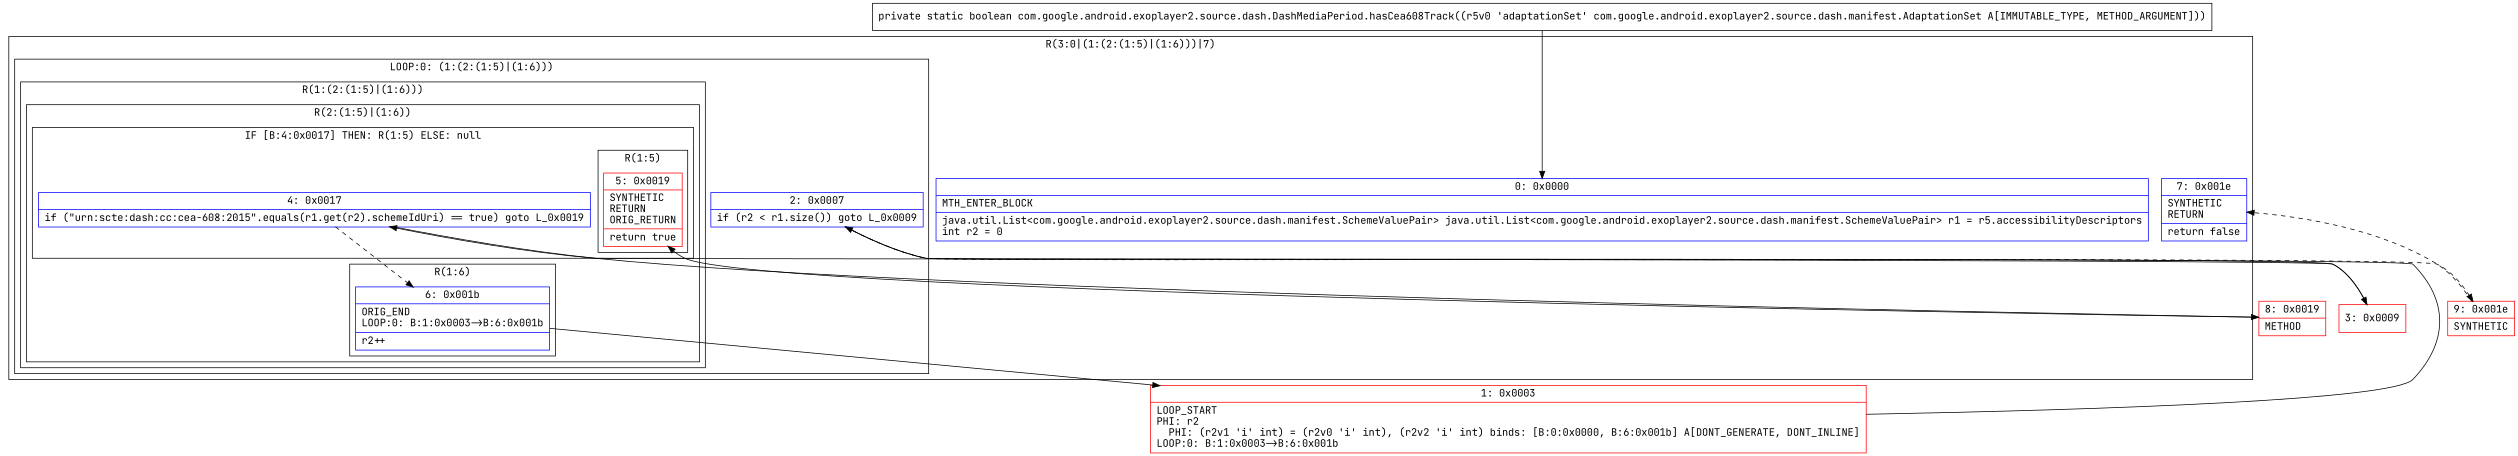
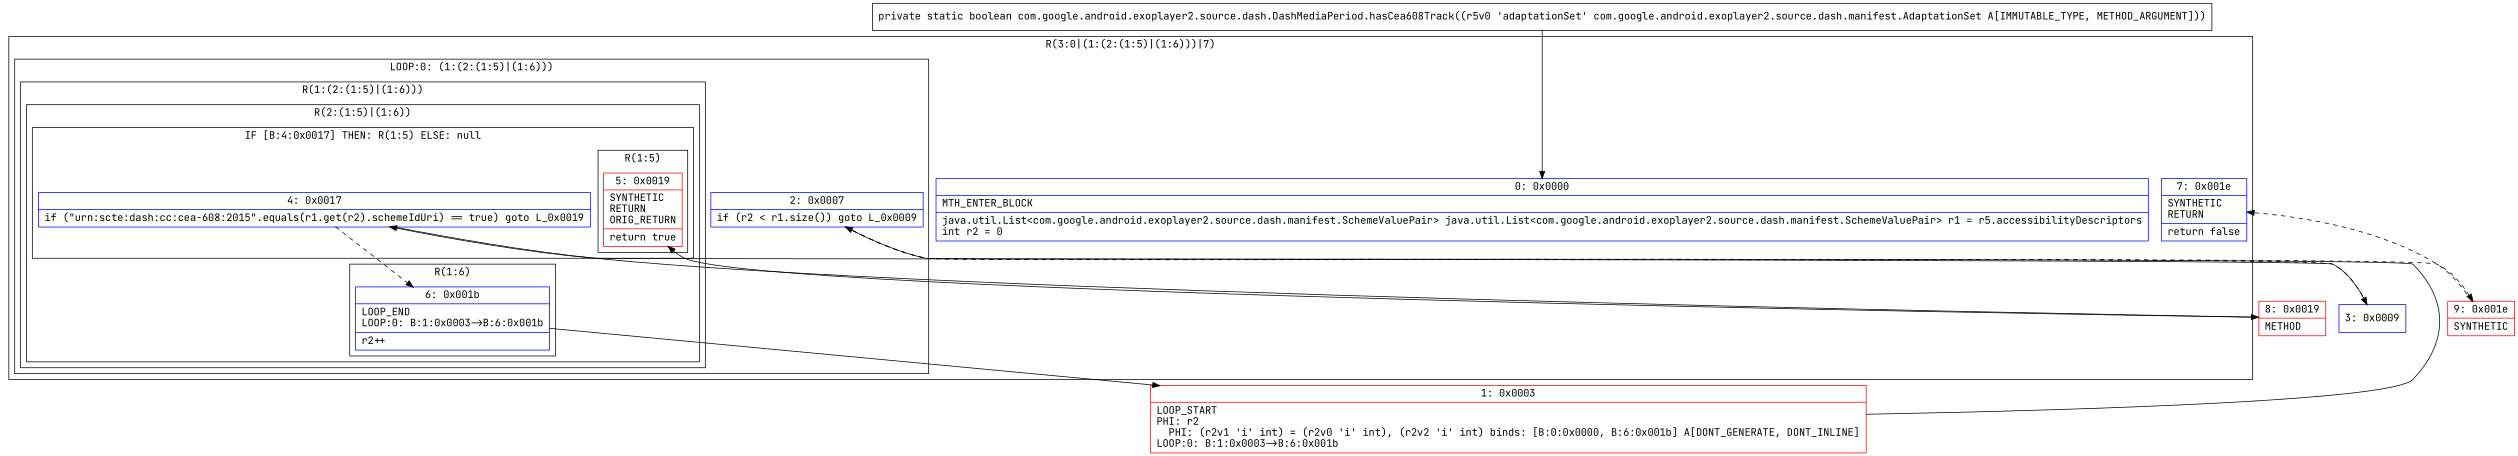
(1609, 259) -> (1609, 259)
(386, 312) -> (386, 312)
(2372, 319) -> (2372, 319)
